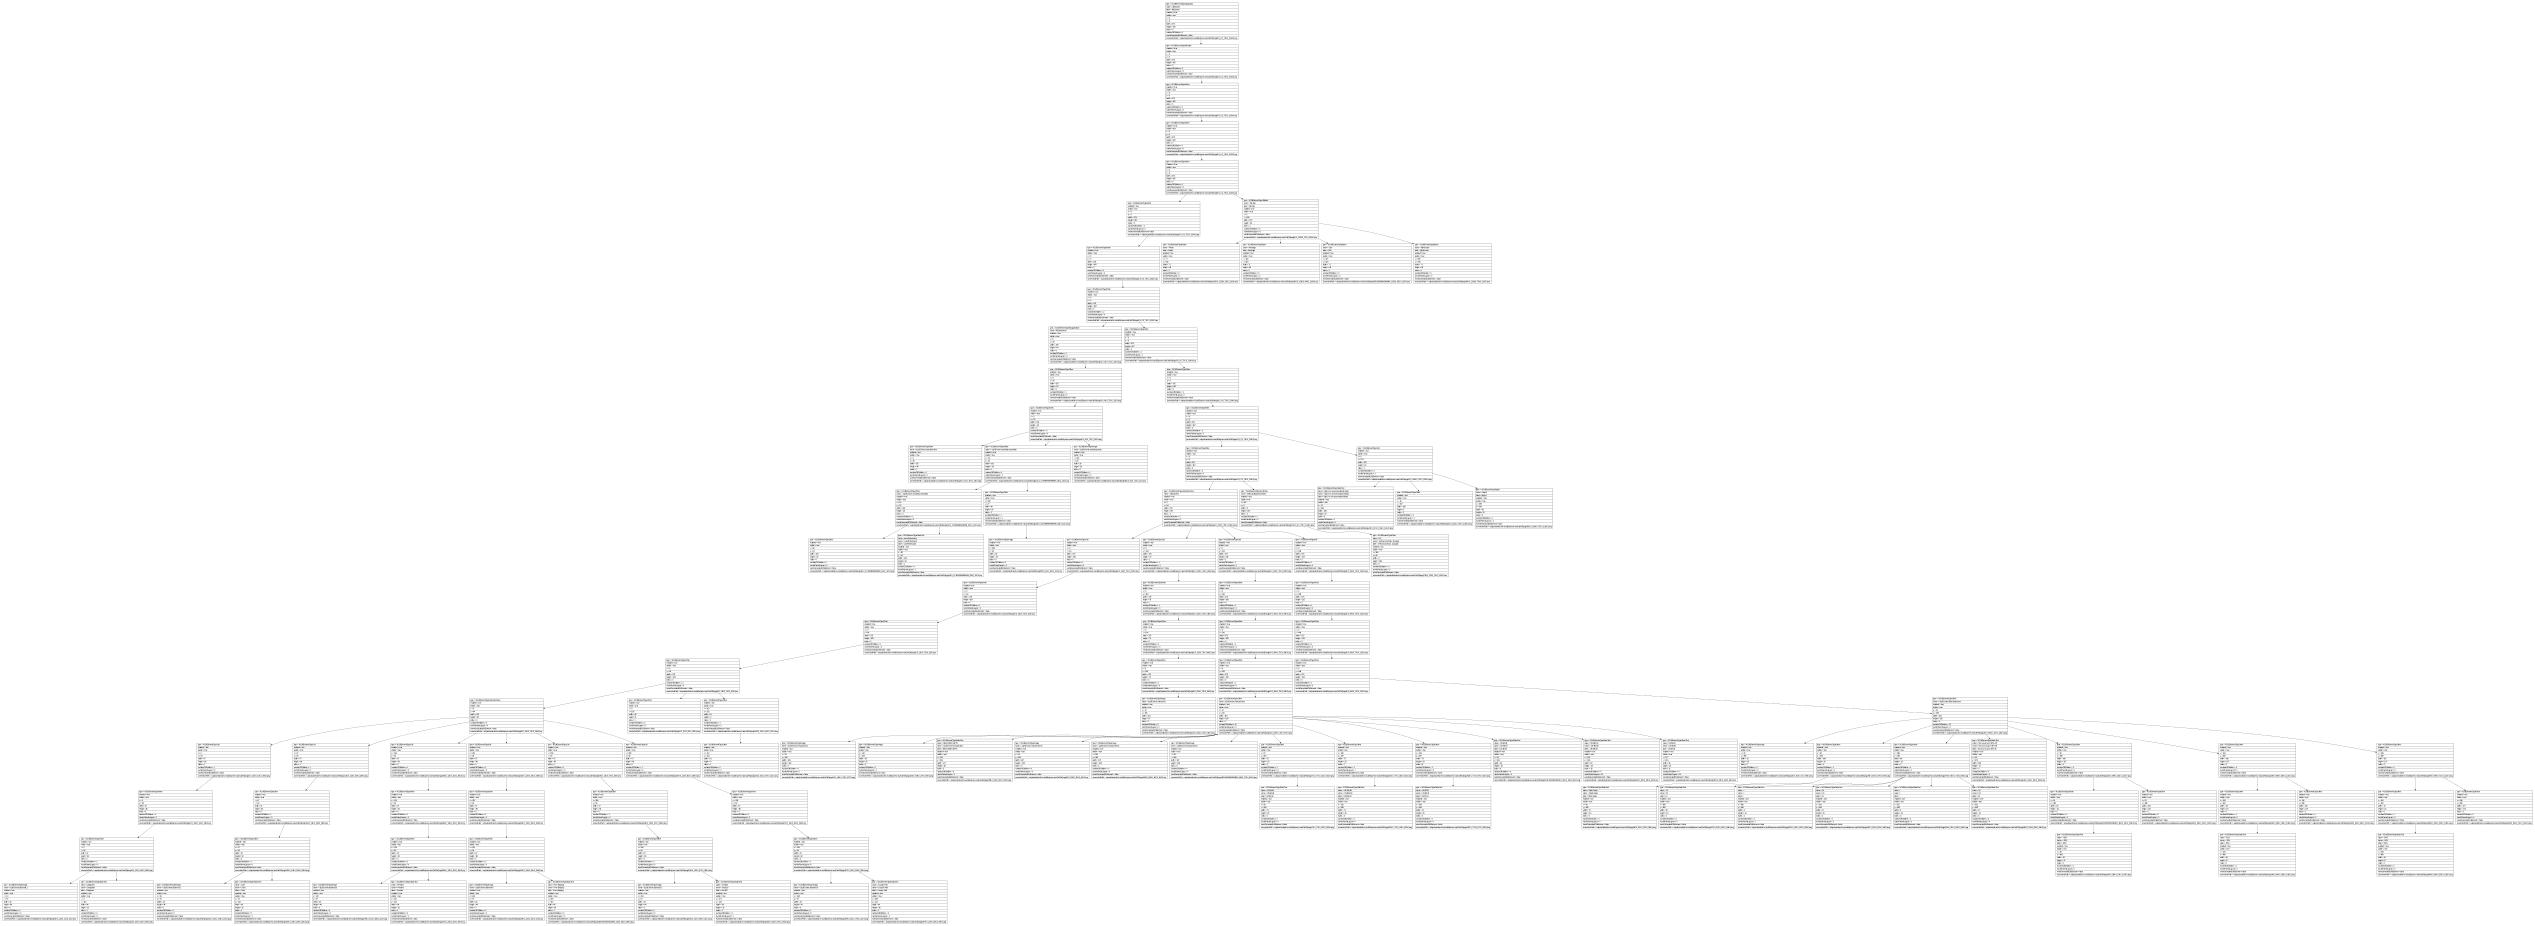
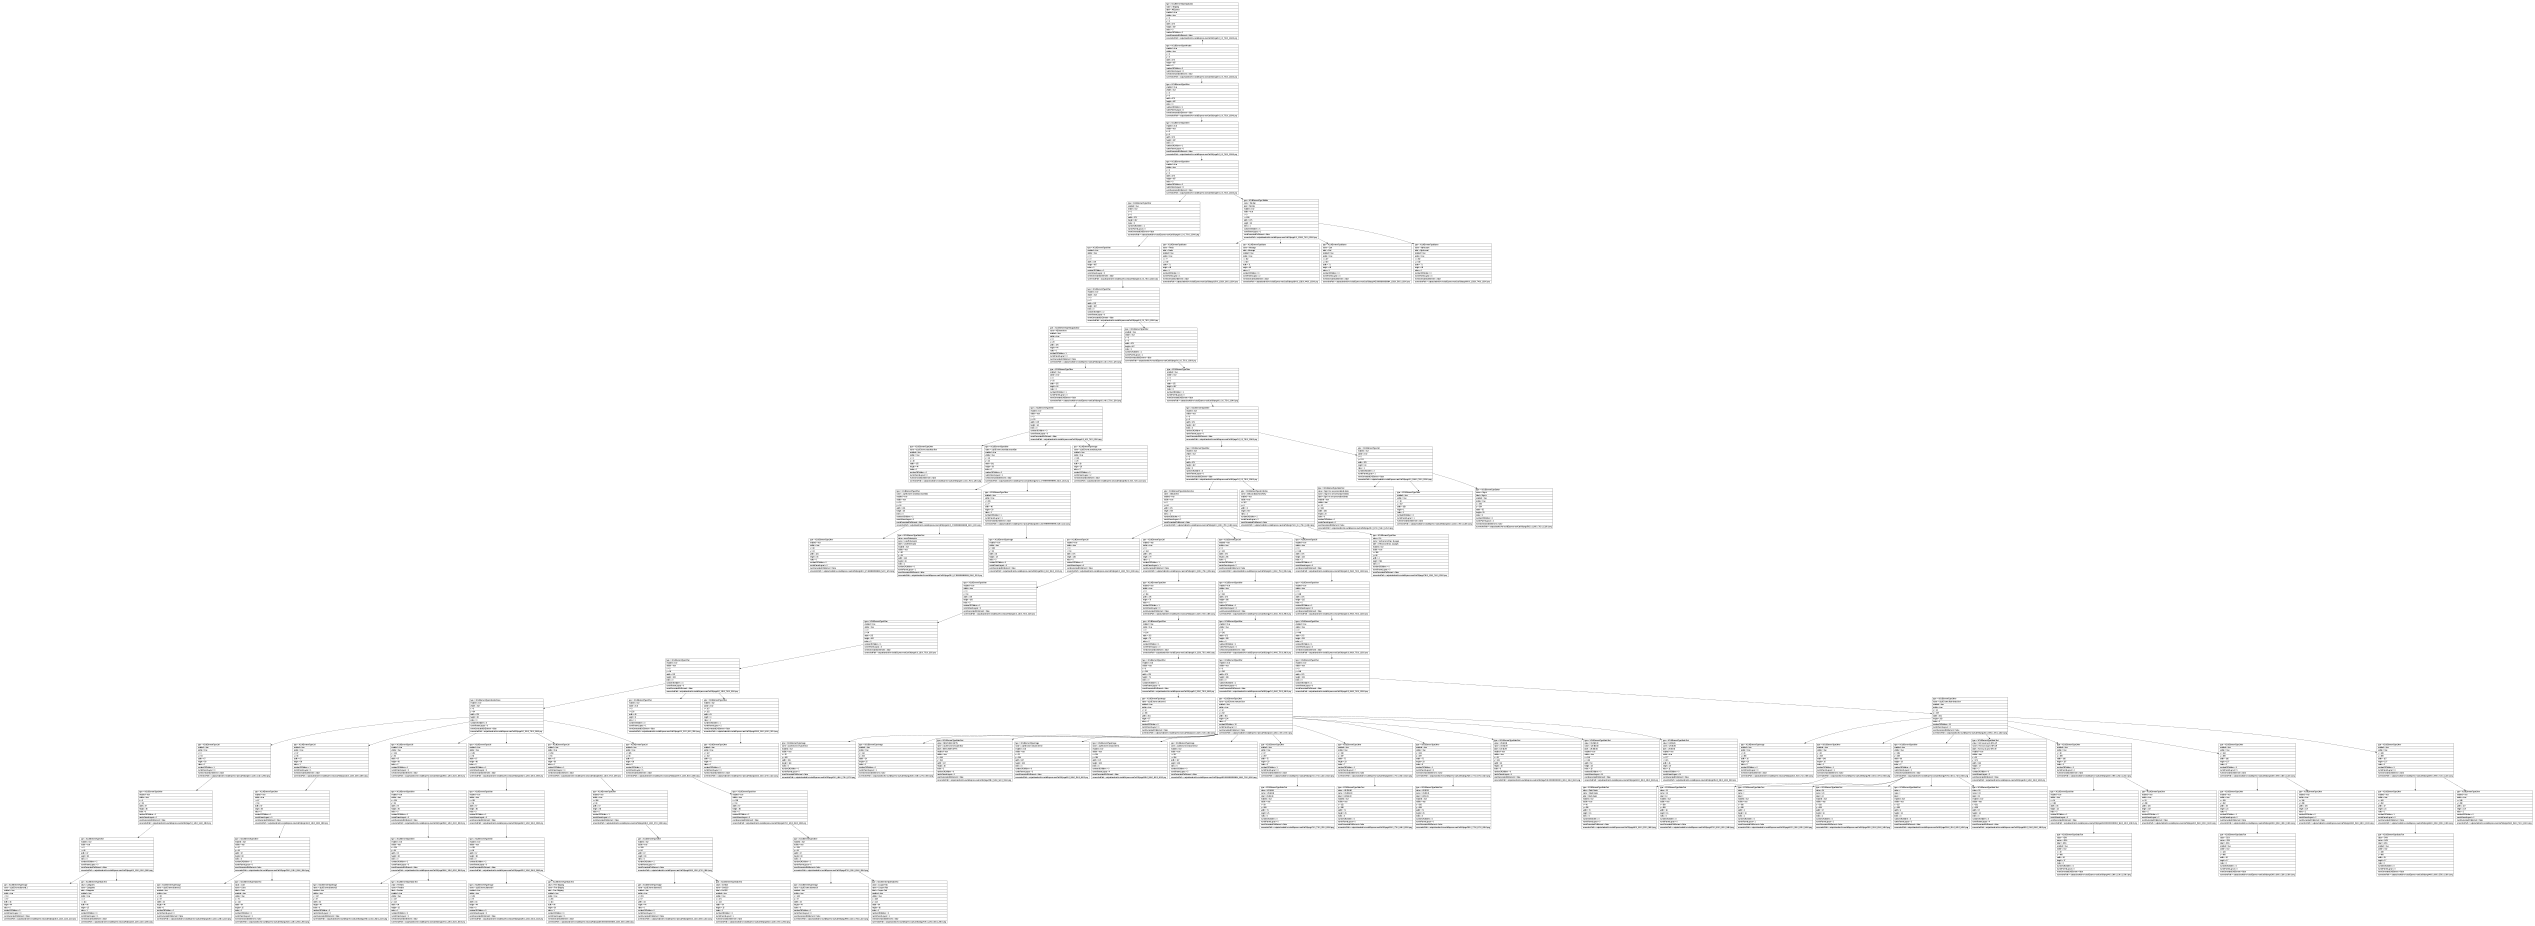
(1173, 7) -> (1173, 7)
(1201, 41) -> (1203, 43)
